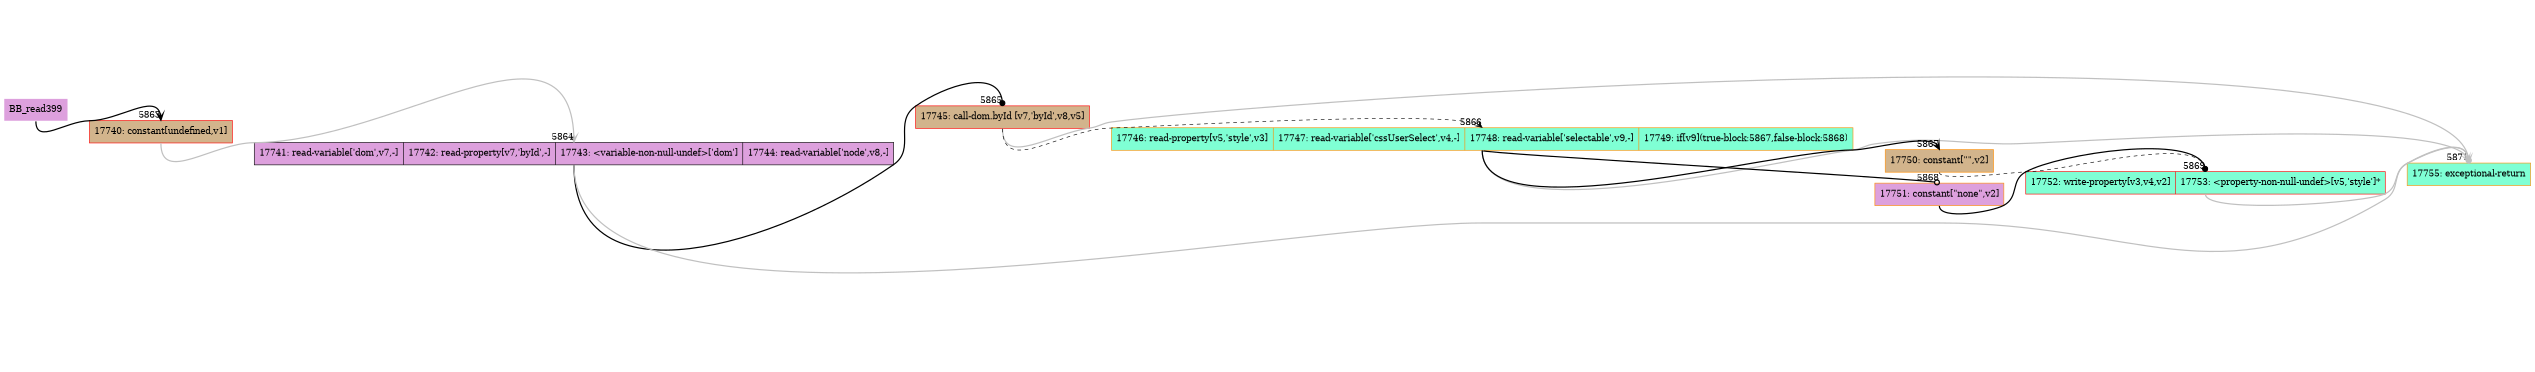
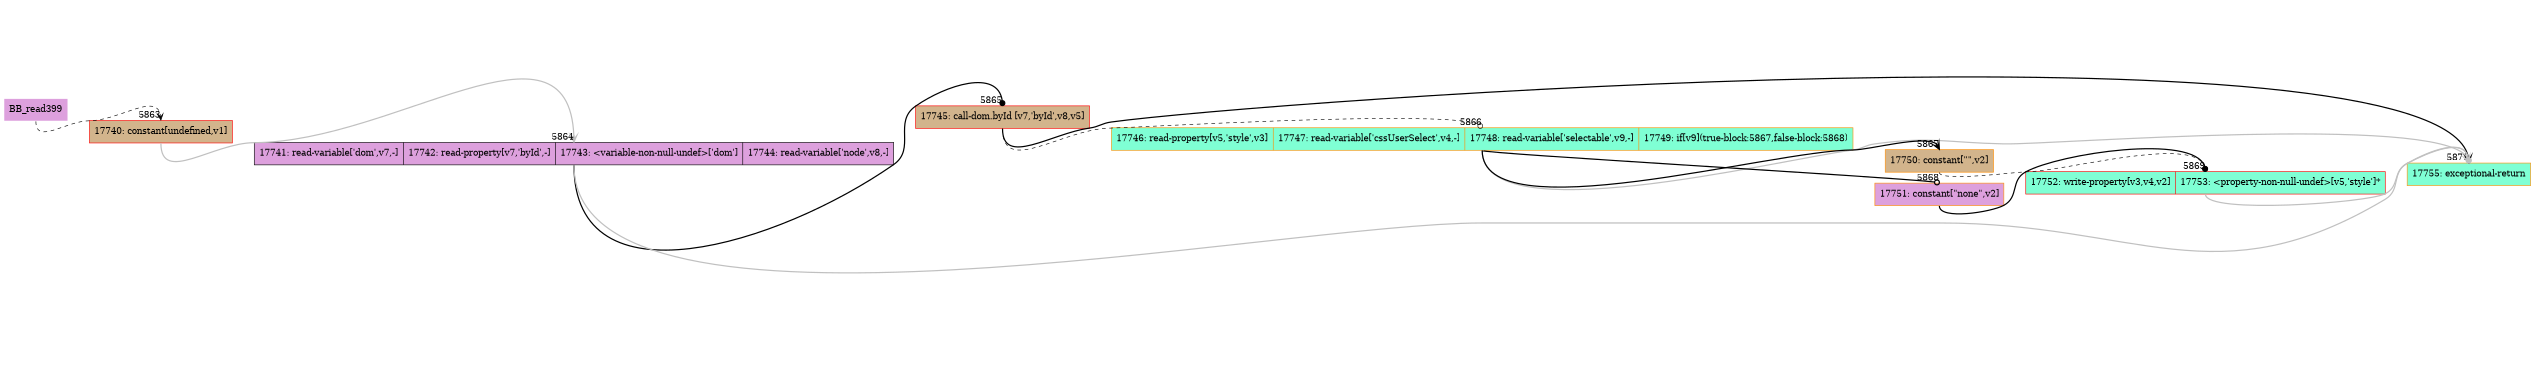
(1735, 82) -> (1735, 82)
(97, 120) -> (97, 120)
(1232, 123) -> (1232, 123)
